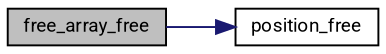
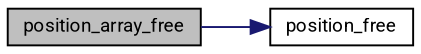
(87, 27) -> (104, 27)
